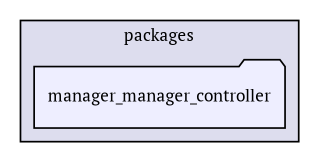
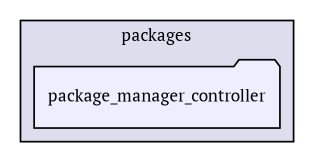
(160, 97) -> (157, 97)
